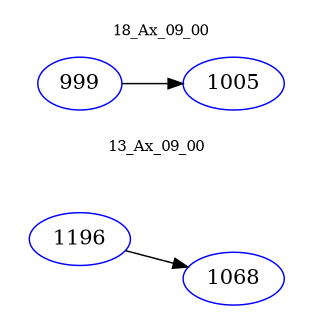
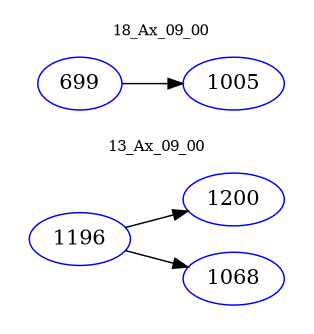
(80, 84) -> (80, 84)
none -> (234, 199)
